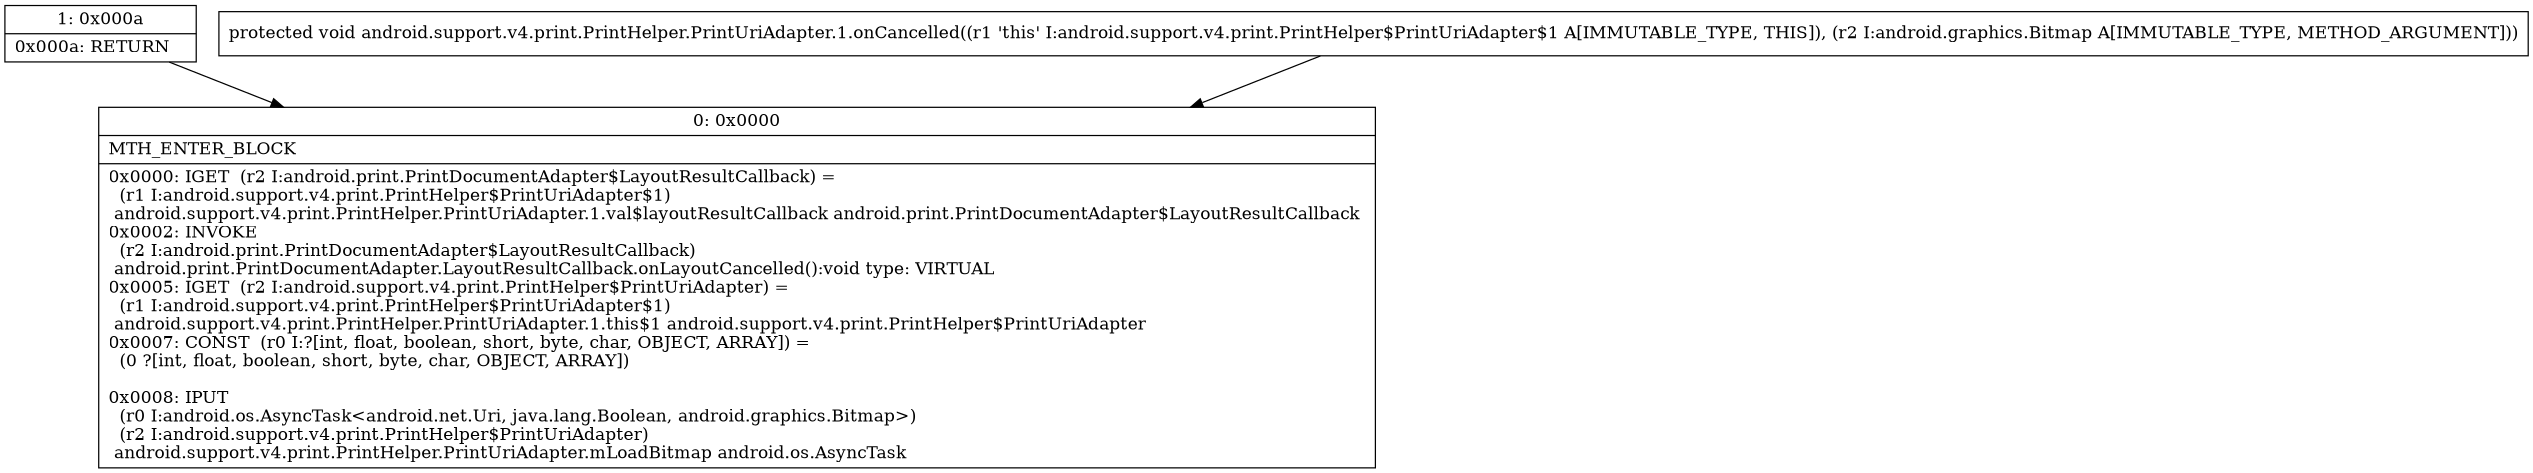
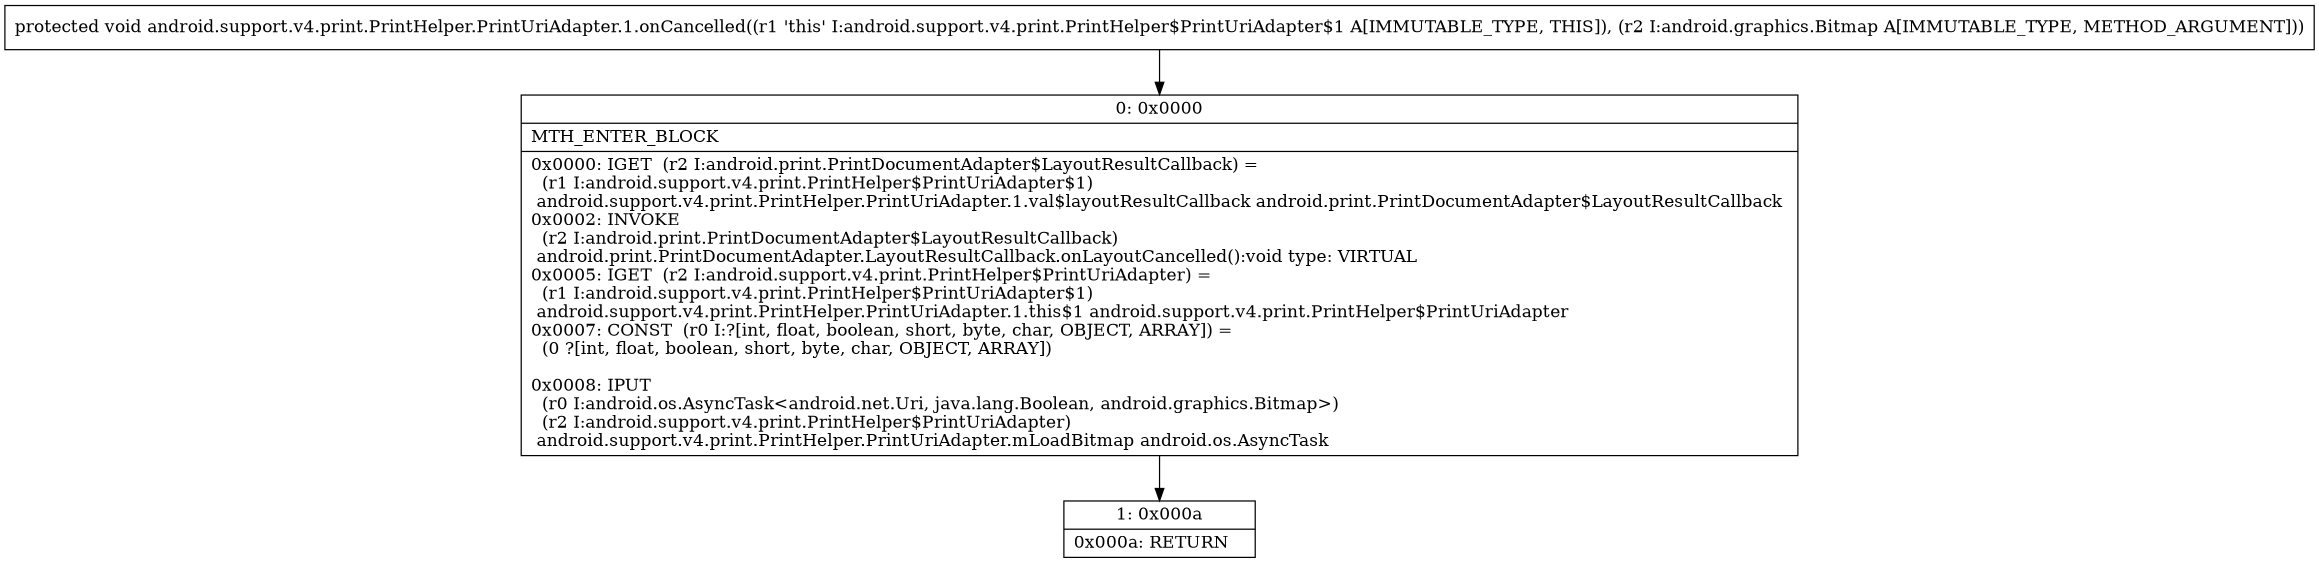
(221, 82) -> (1160, 472)
